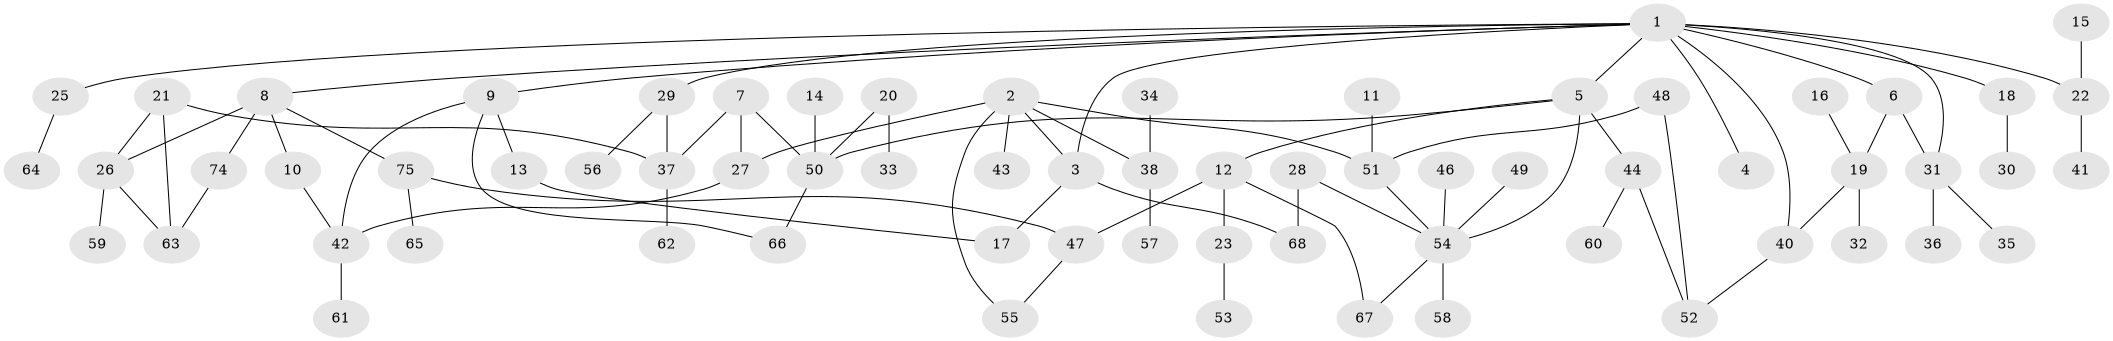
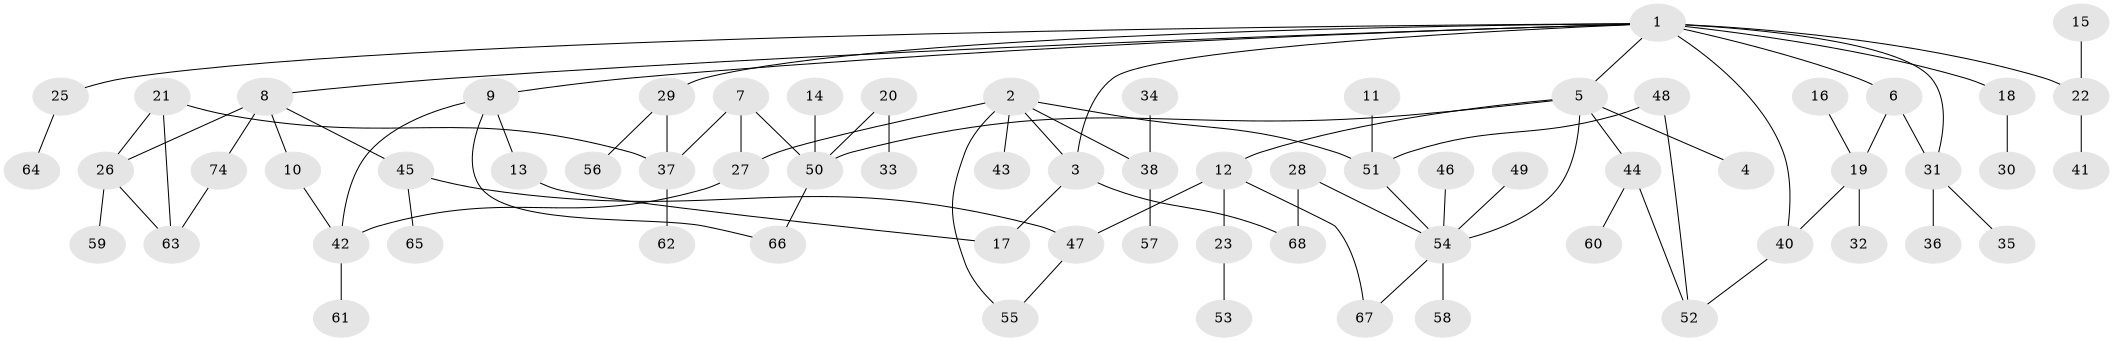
(1708, 94) -> (1660, 132)
(406, 171) -> (406, 171)
